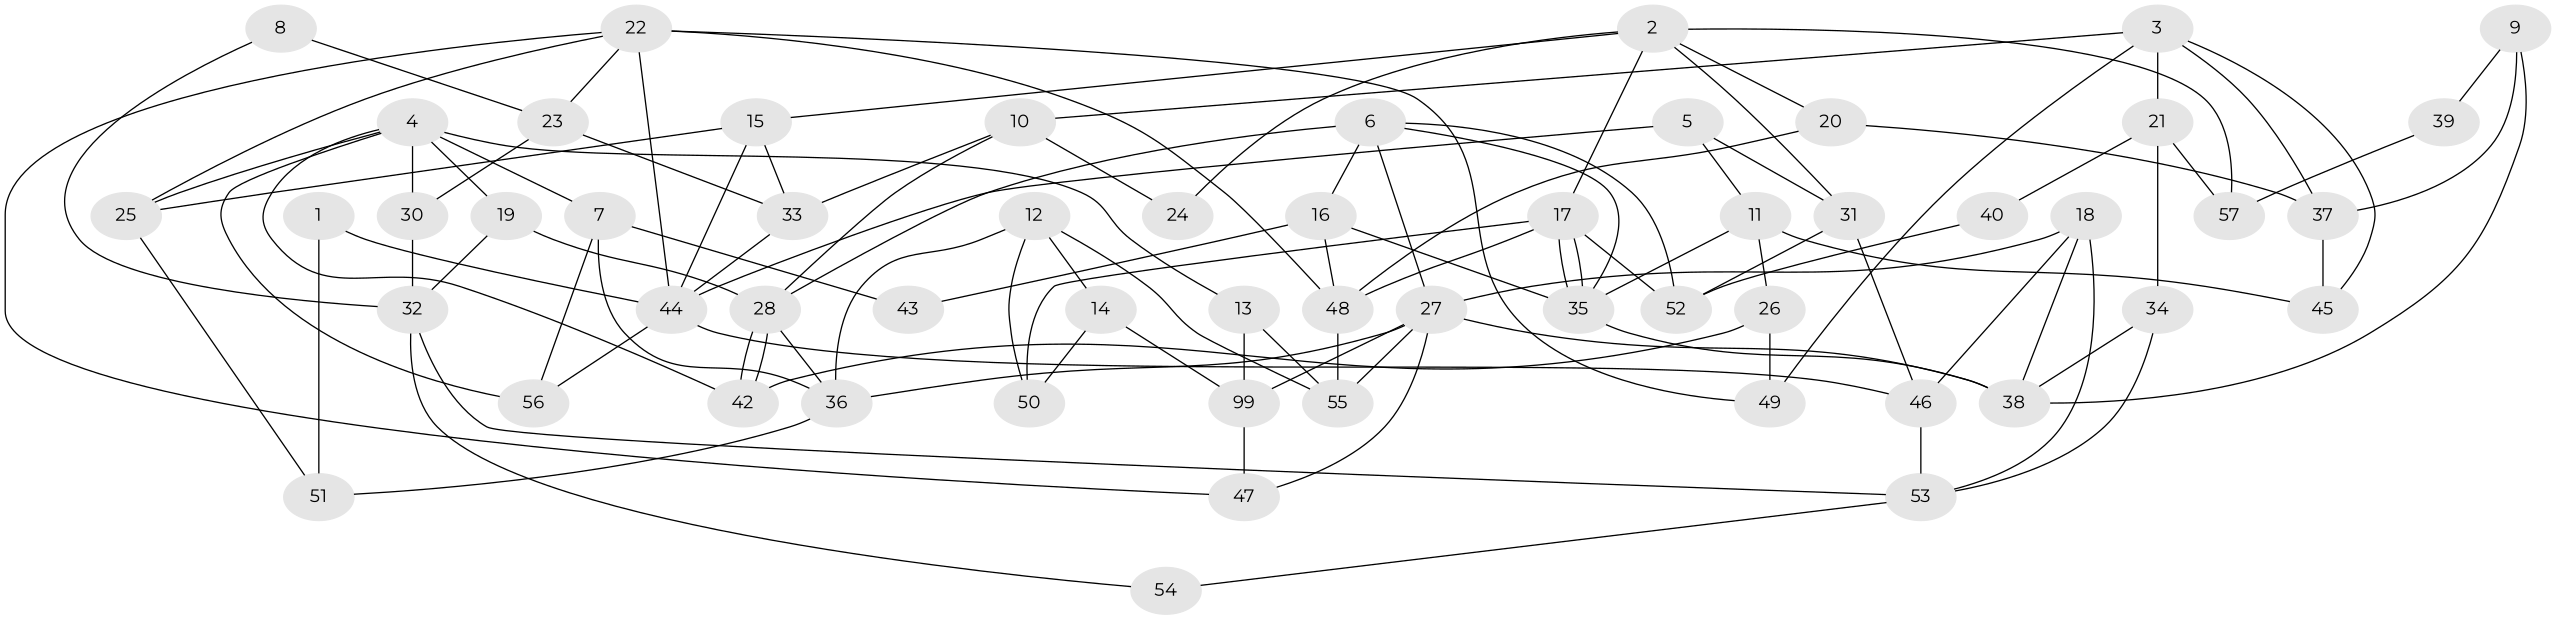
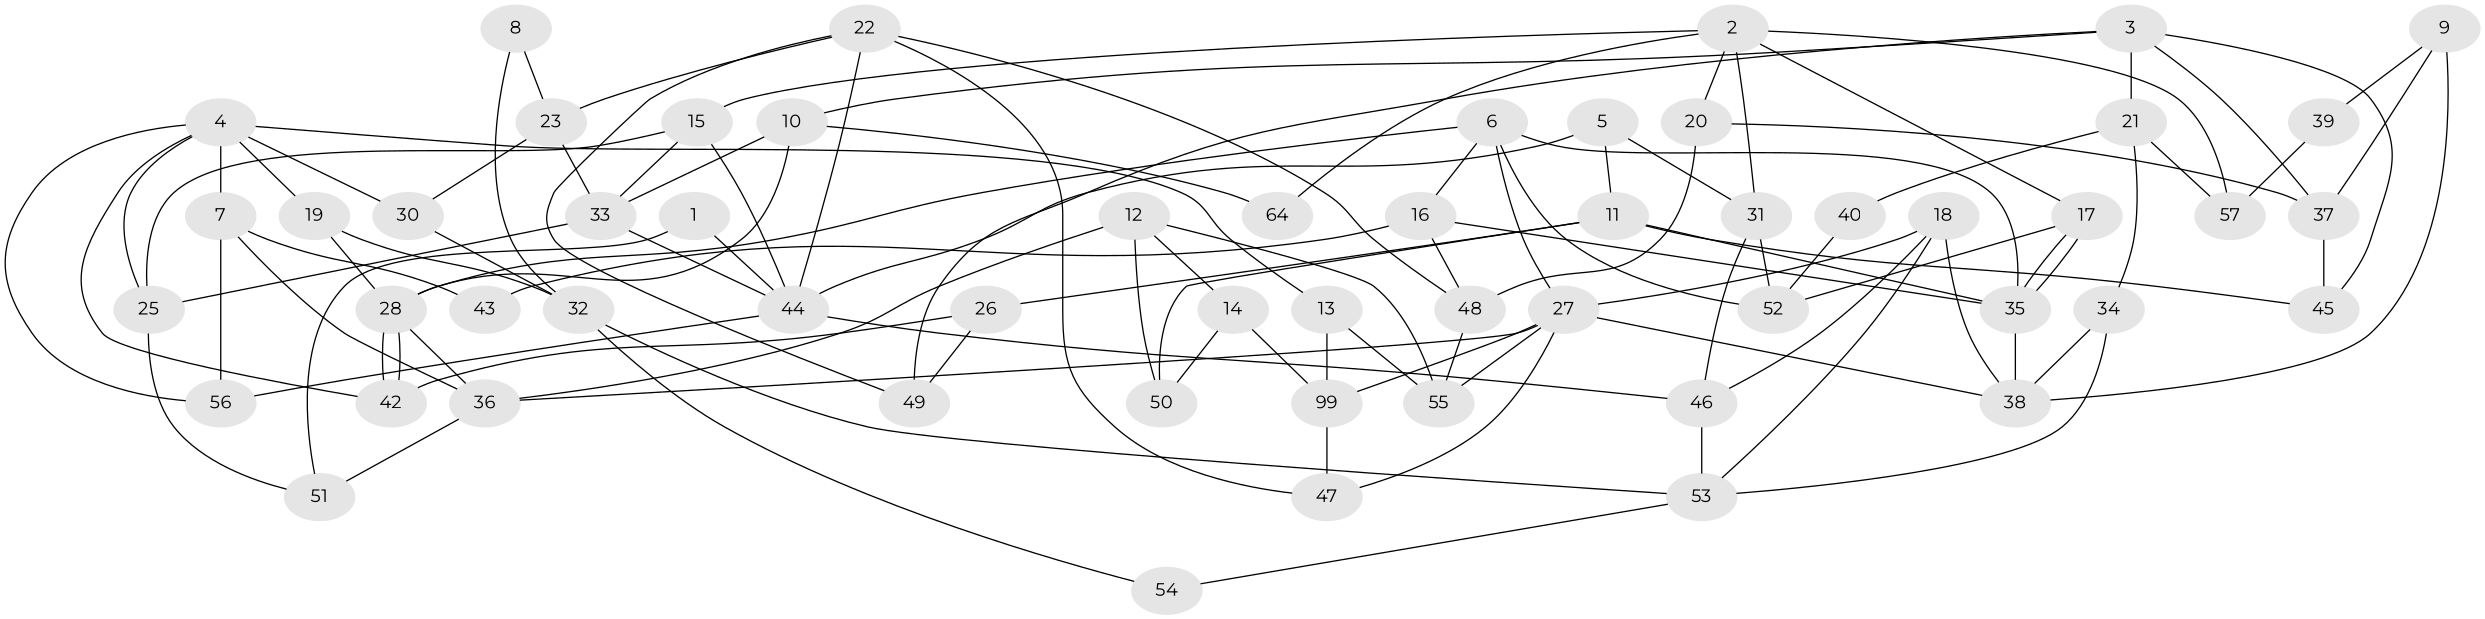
(370, 97) -> (336, 271)
(1178, 216) -> (1277, 216)
(1241, 257) -> (1333, 261)
(1462, 257) -> none
